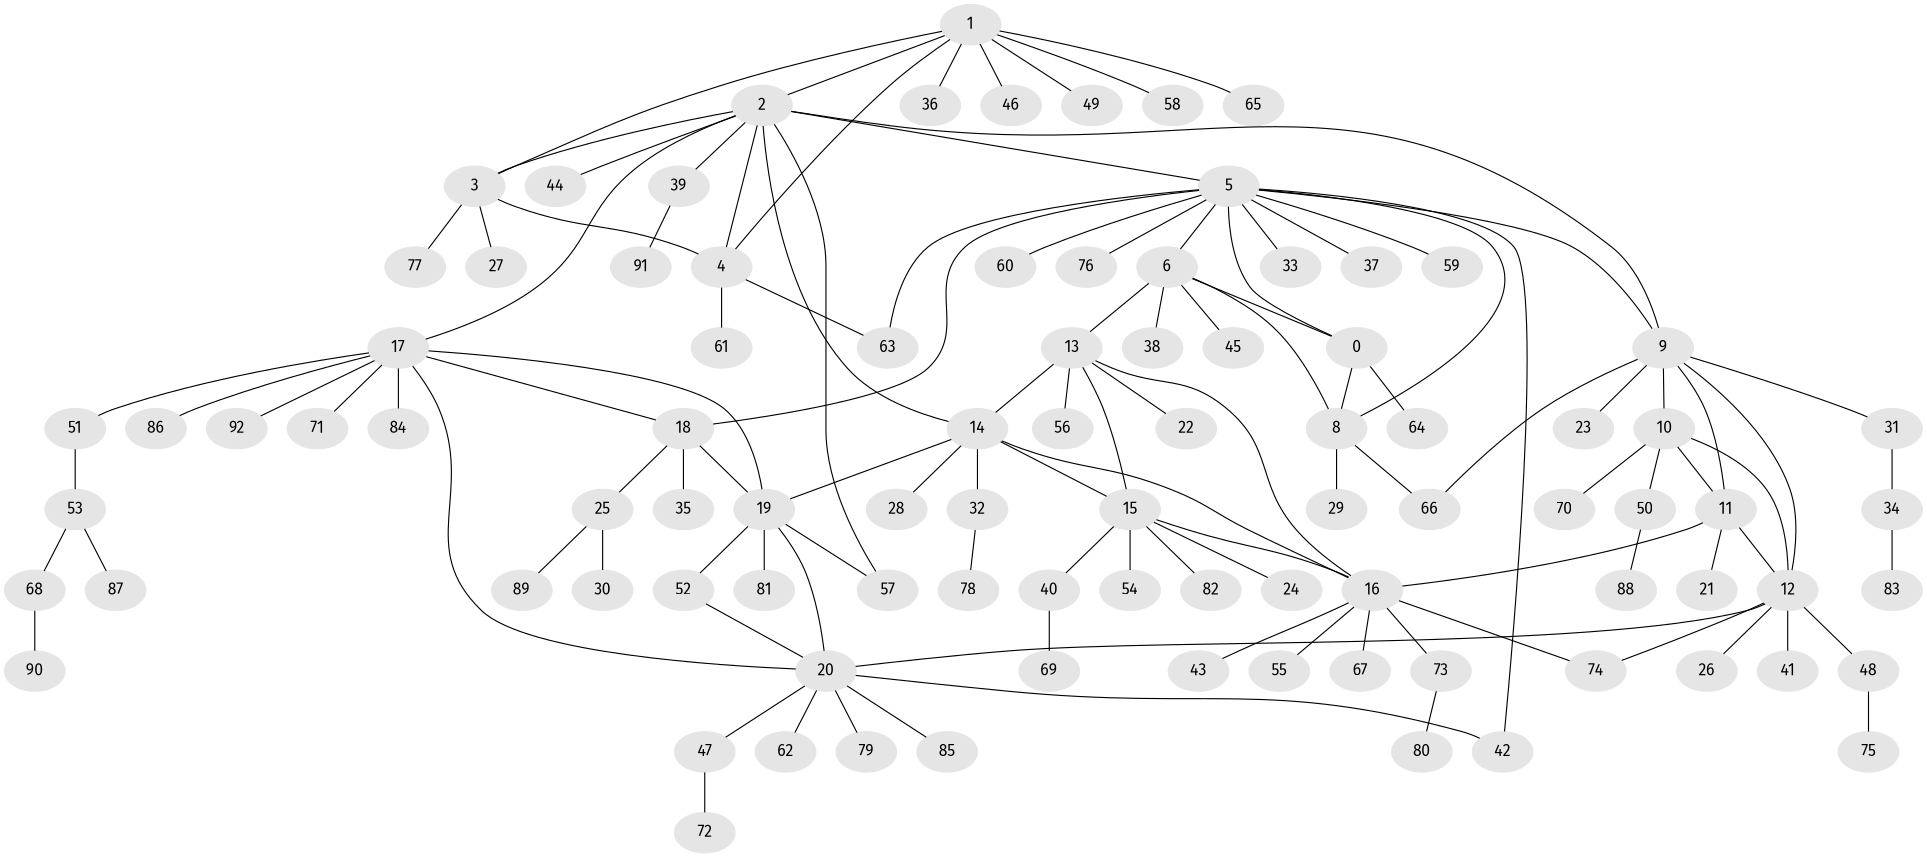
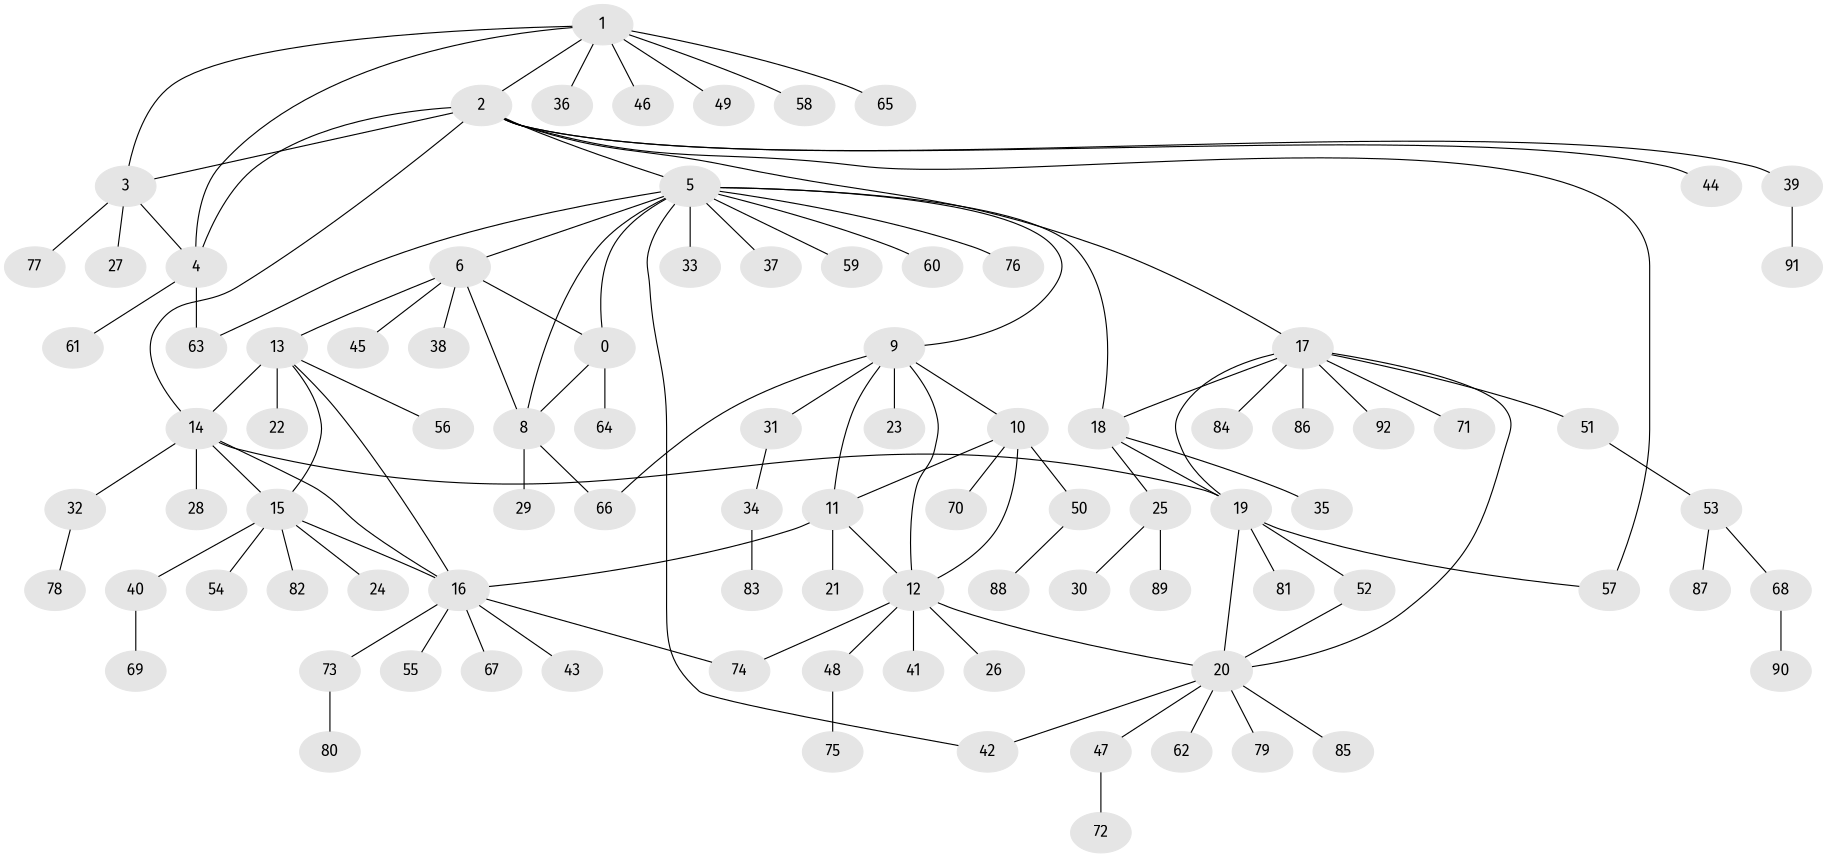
(1262, 127) -> none
